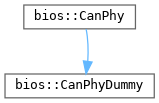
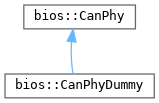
(88, 45) -> (71, 58)
